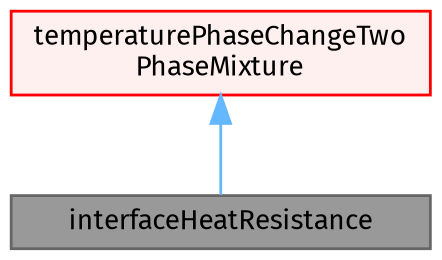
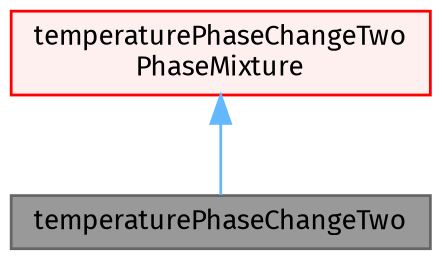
(221, 222) -> (221, 222)
